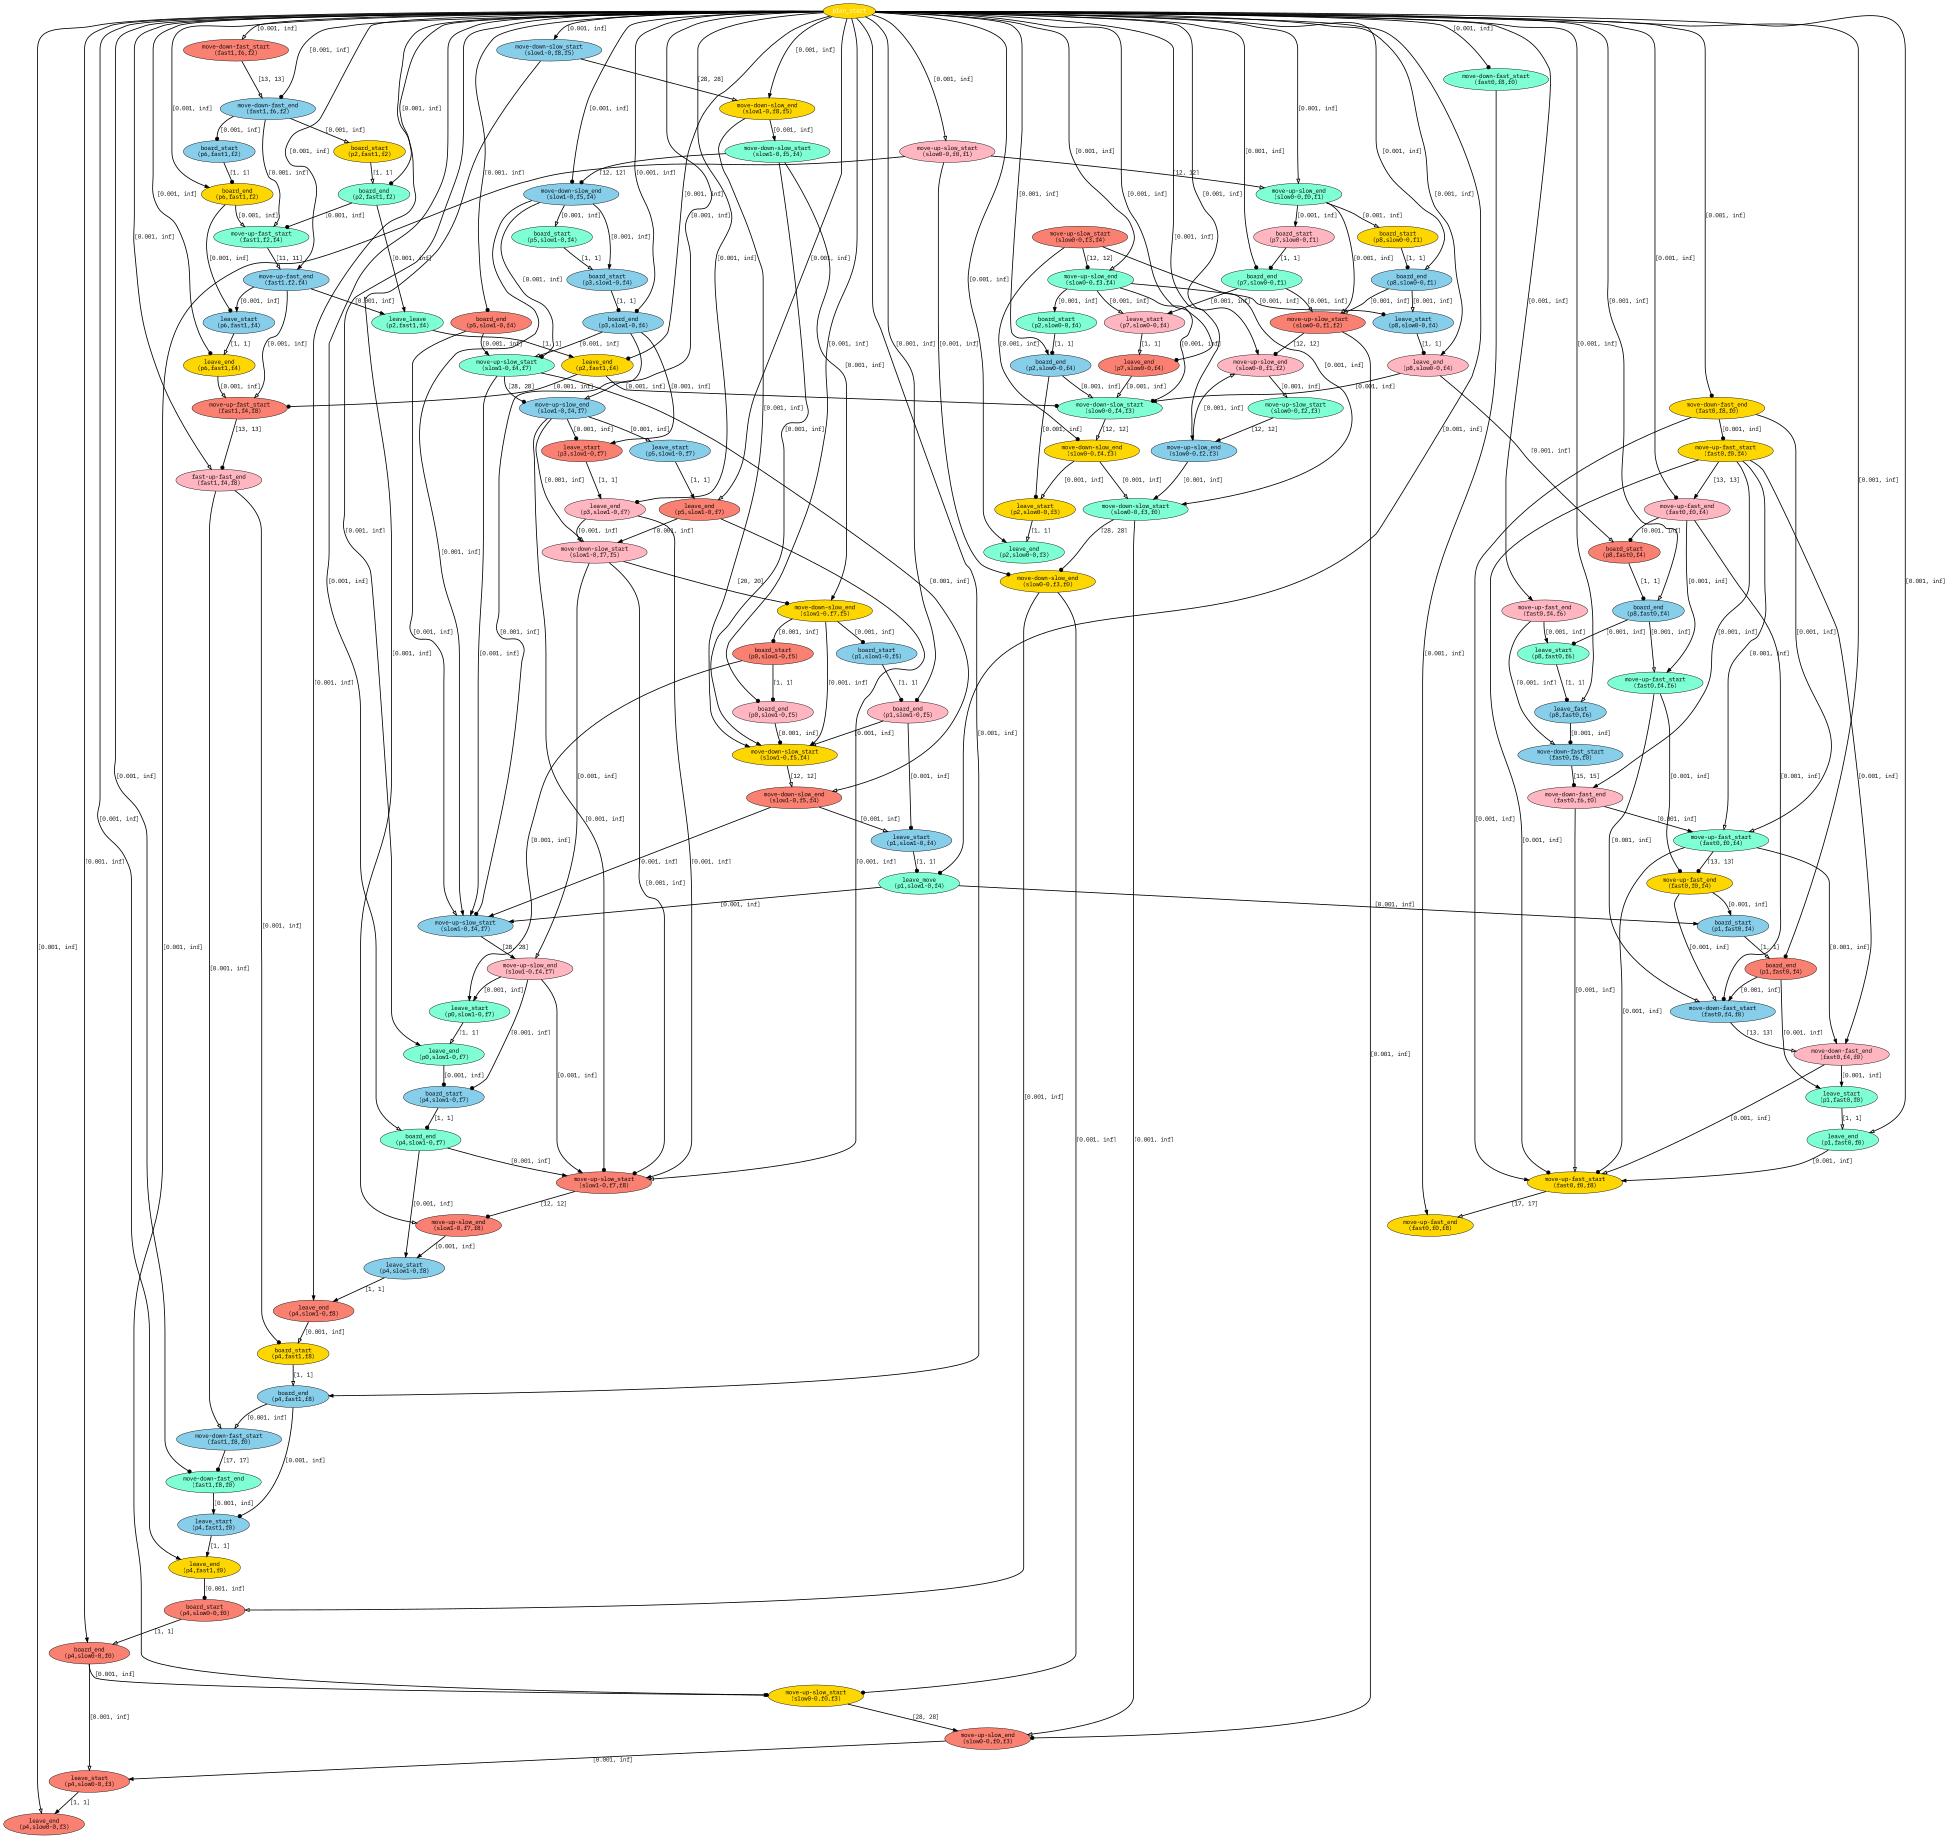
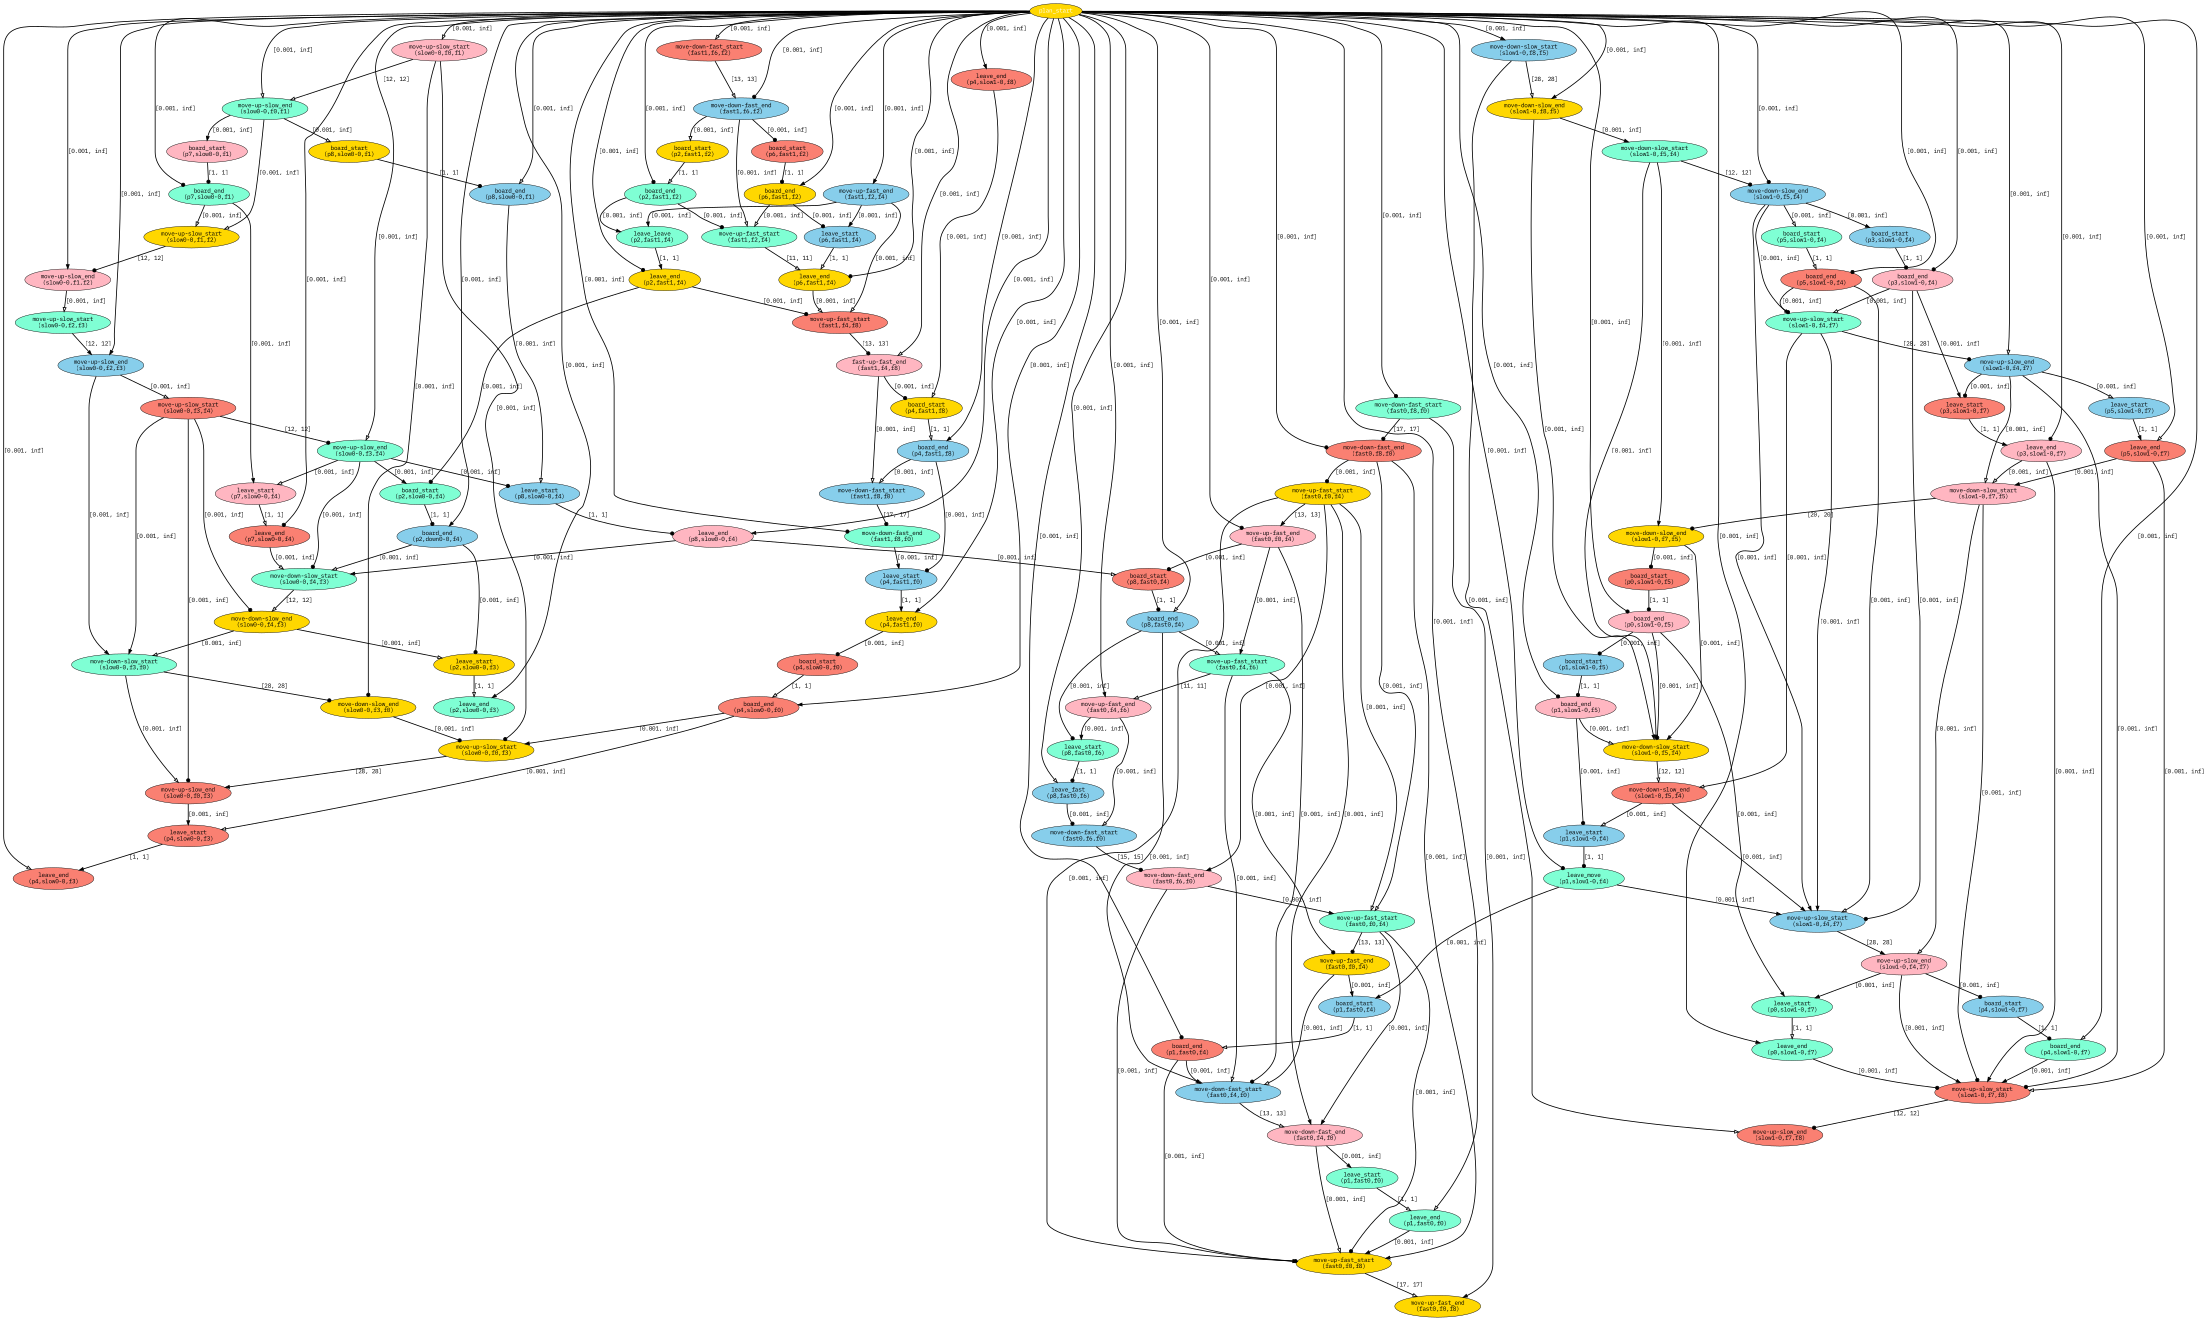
(219, 152) -> (787, 151)
(273, 257) -> (781, 258)
(576, 258) -> (1810, 257)
(1367, 300) -> none
(623, 323) -> (1913, 280)
(1318, 323) -> (192, 237)
(1051, 365) -> (437, 536)
(817, 397) -> (500, 347)
(1201, 401) -> (142, 386)
(1717, 408) -> (1374, 451)
none -> (1392, 428)
(849, 631) -> (1617, 642)
none -> (1174, 686)
(542, 787) -> (1736, 808)
none -> (1122, 868)
(1783, 1040) -> (1164, 1209)
(444, 1074) -> (1873, 1078)
(1370, 1180) -> (188, 599)
(404, 1268) -> none
(1024, 1468) -> none
